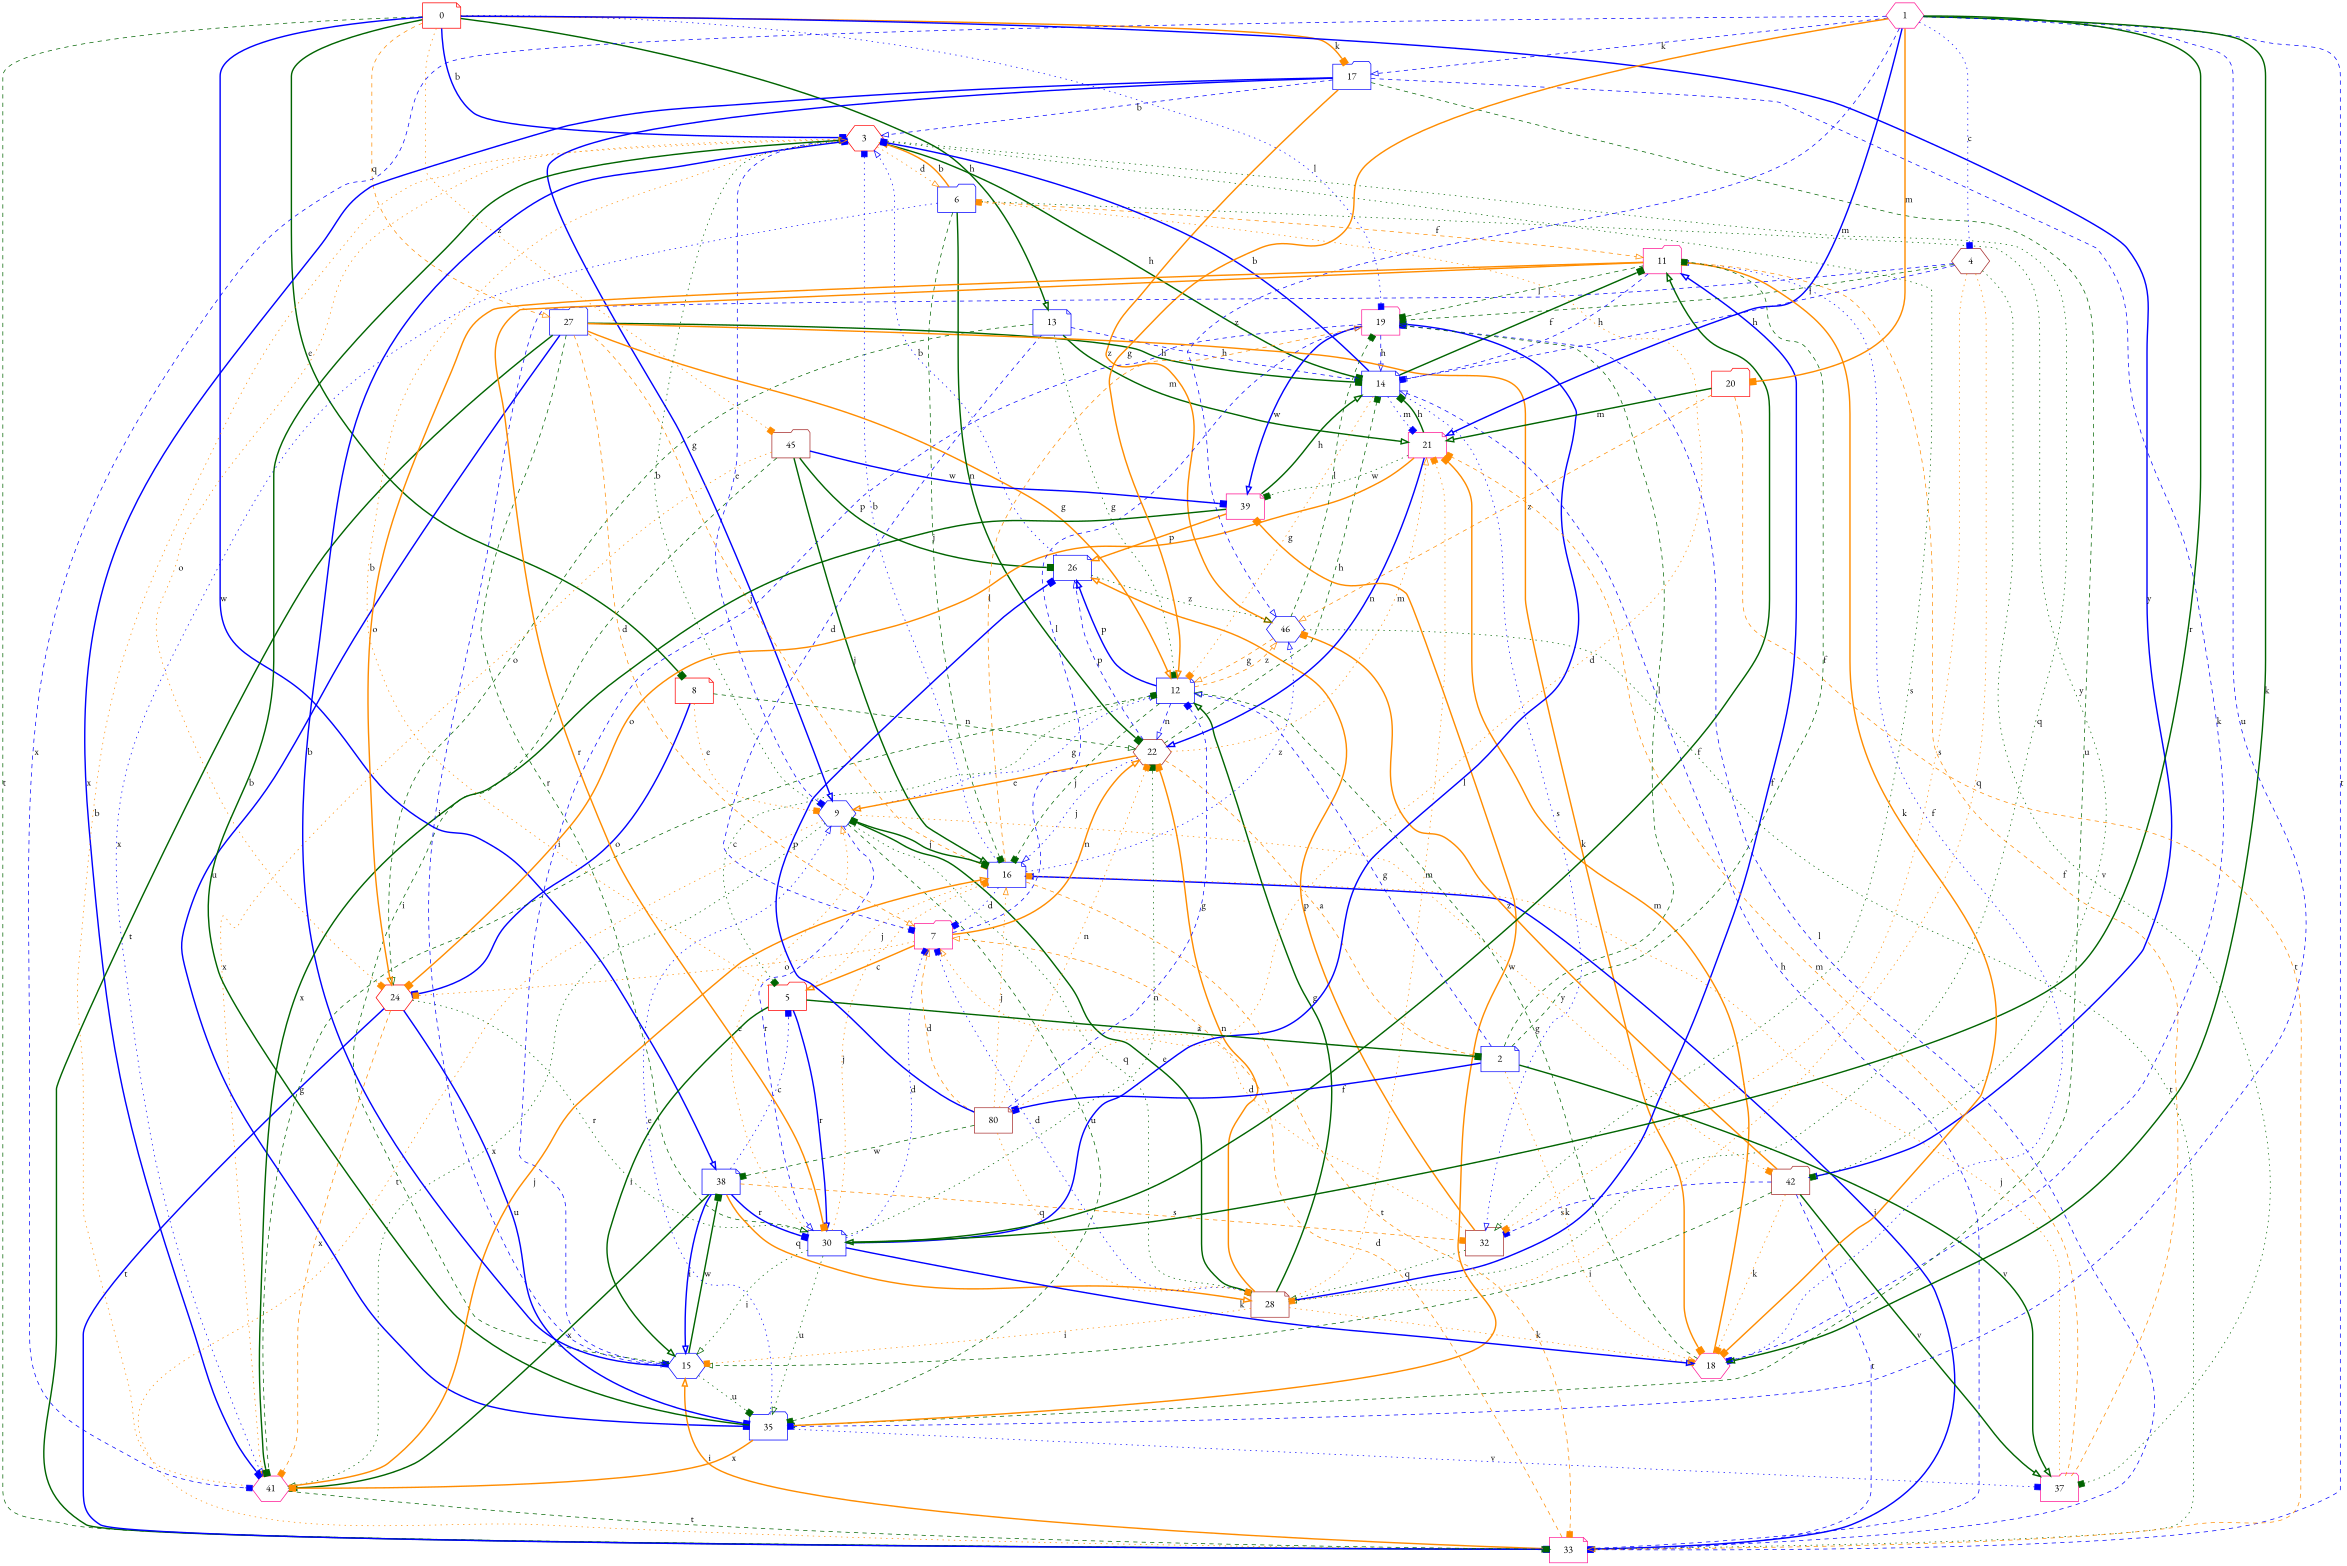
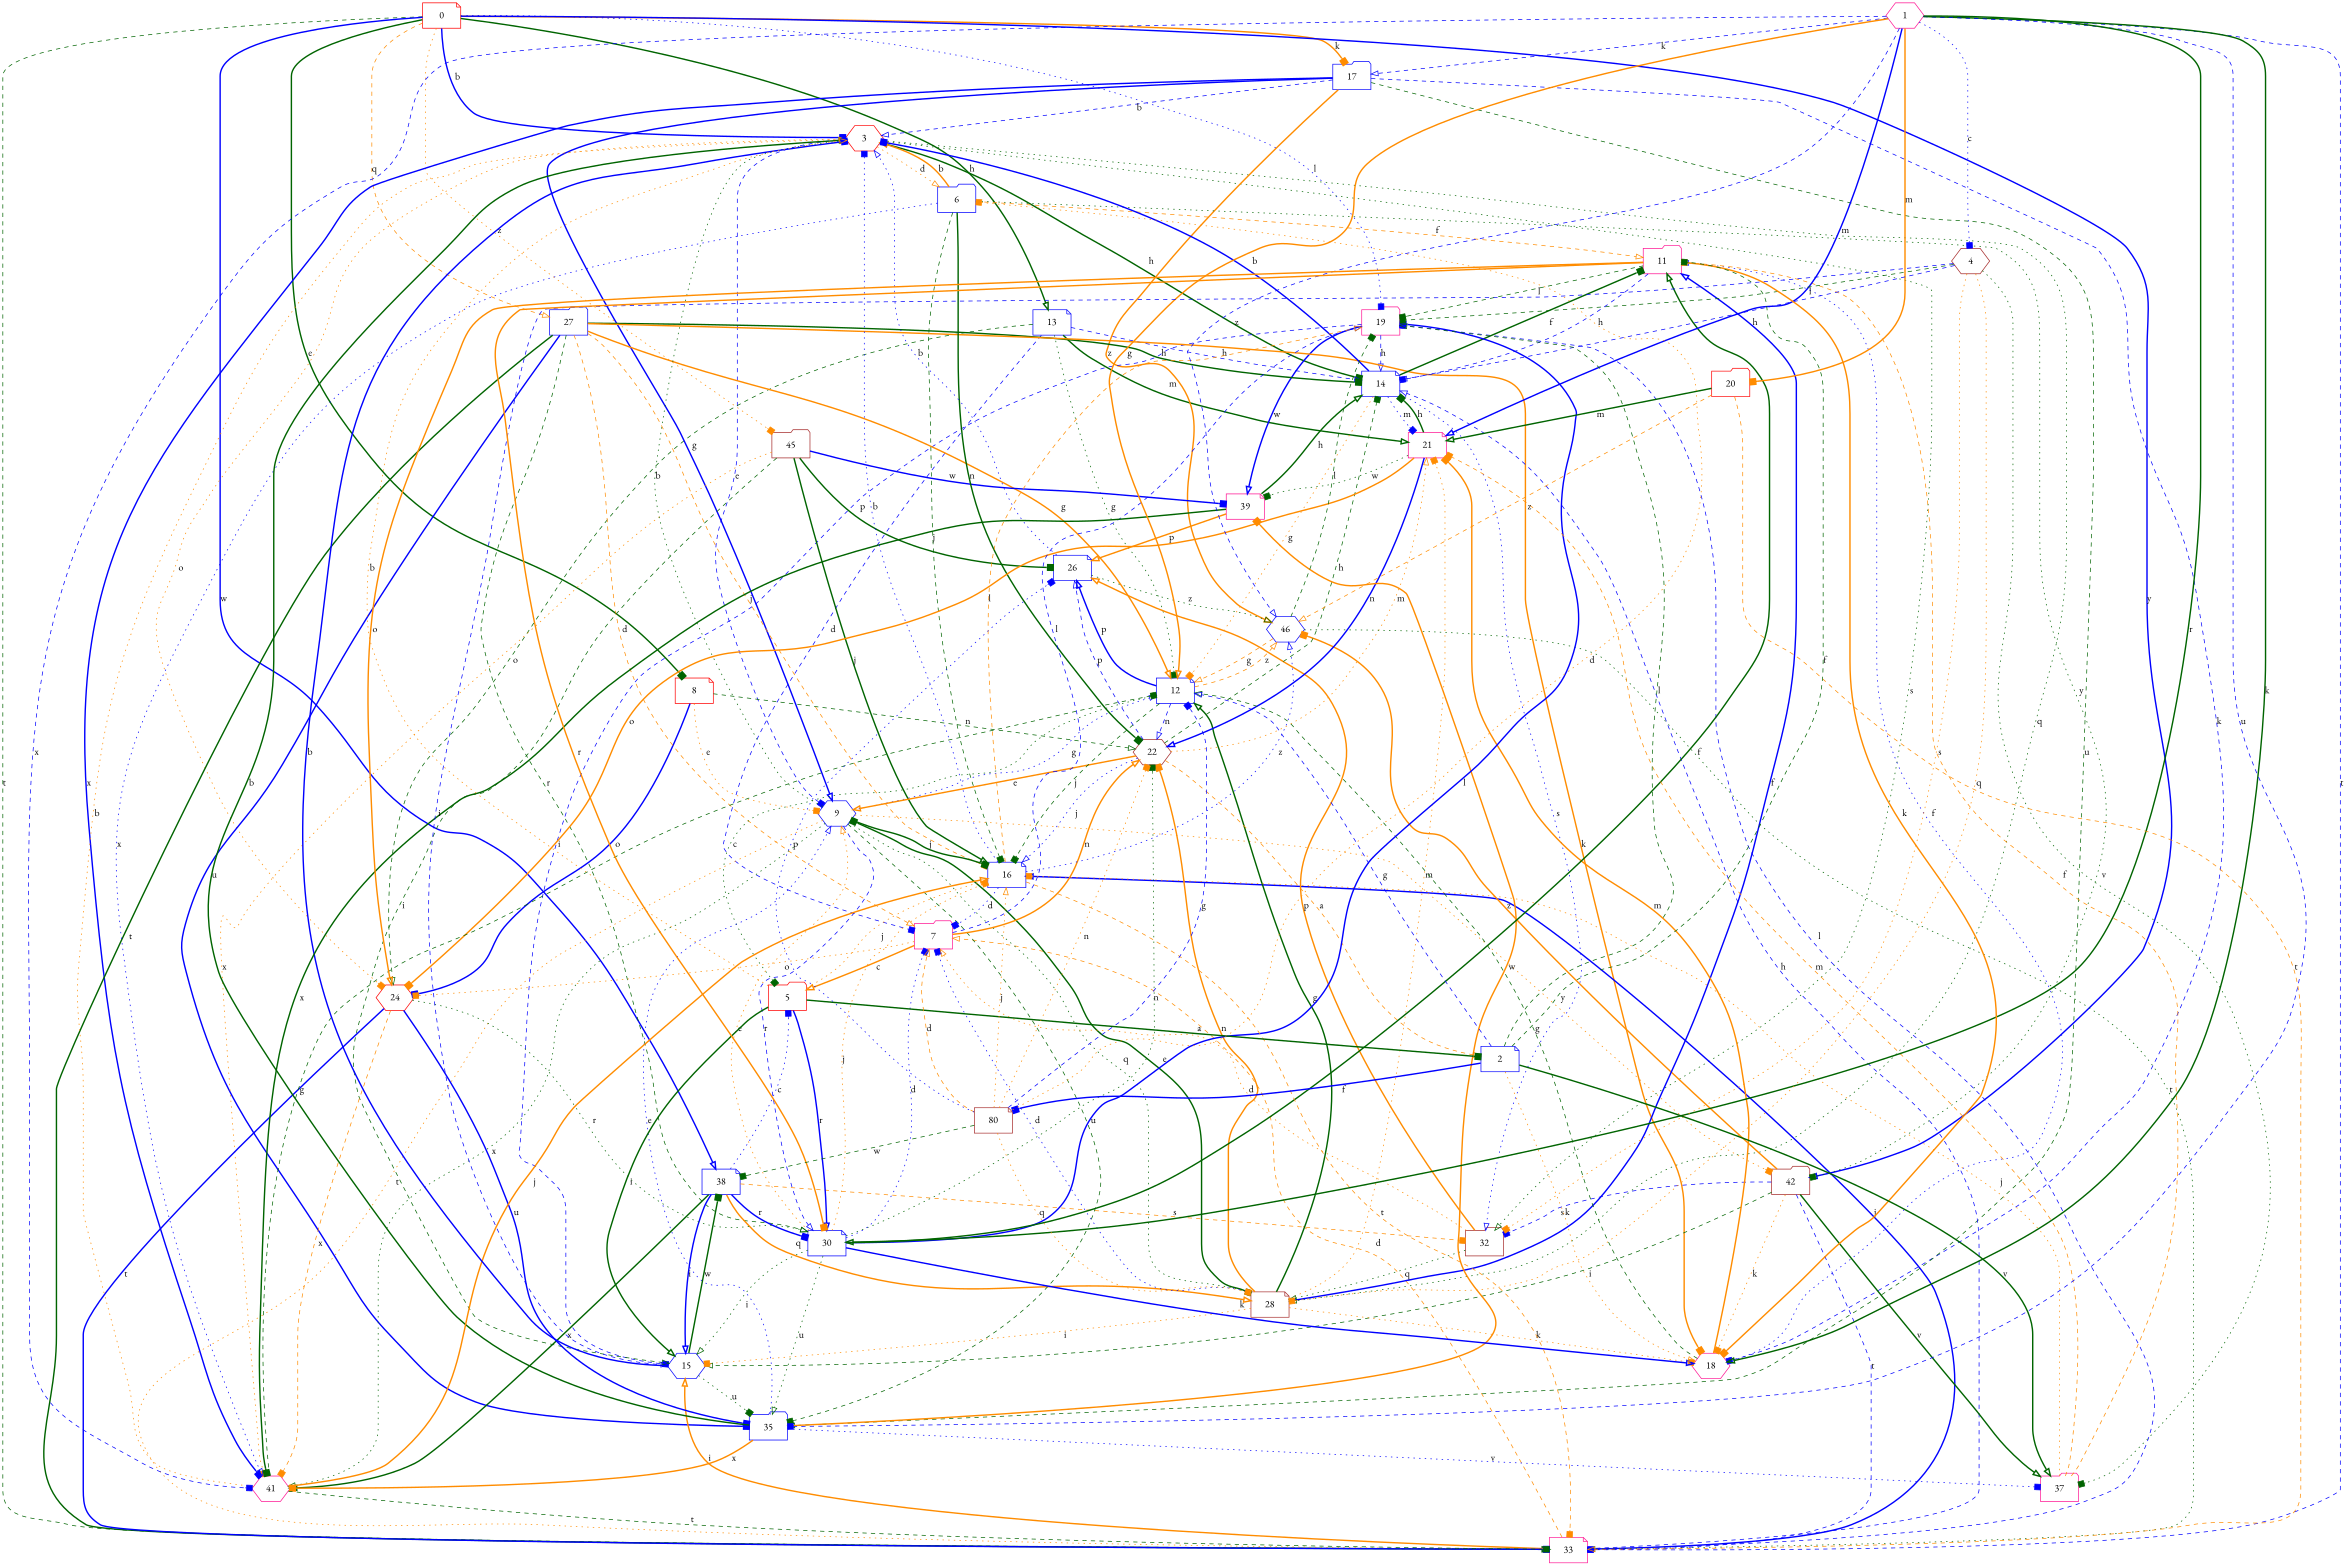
(792, 841) -> (792, 841)
